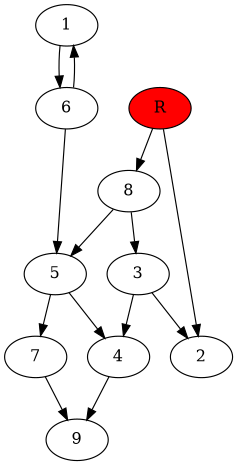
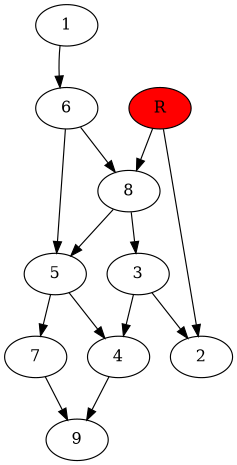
(74, 72) -> (94, 145)
